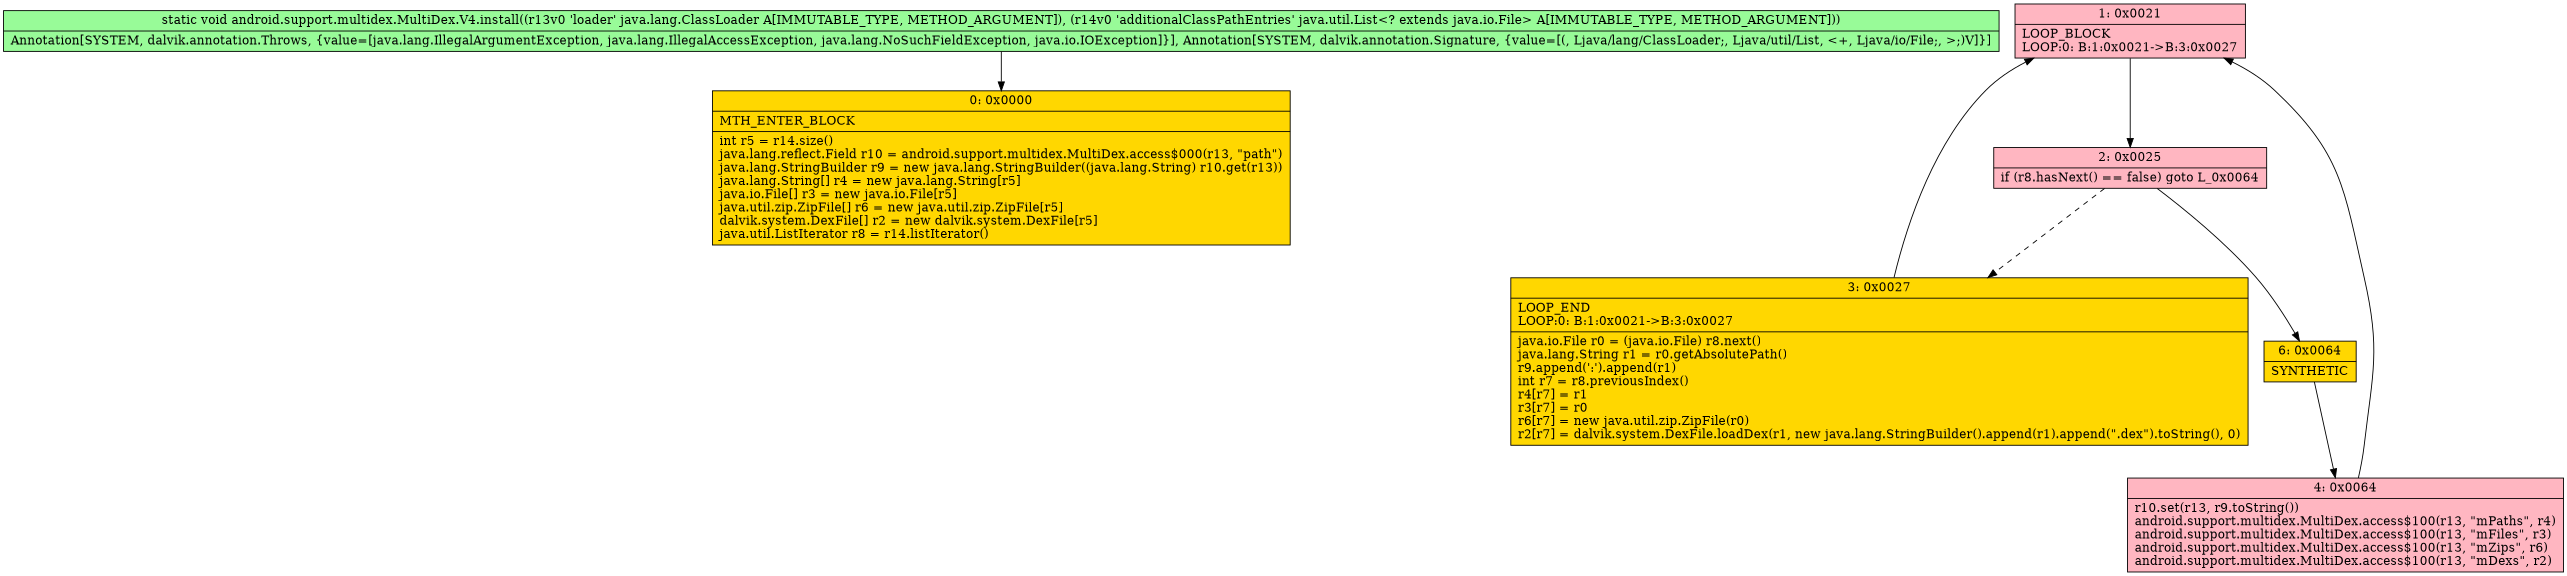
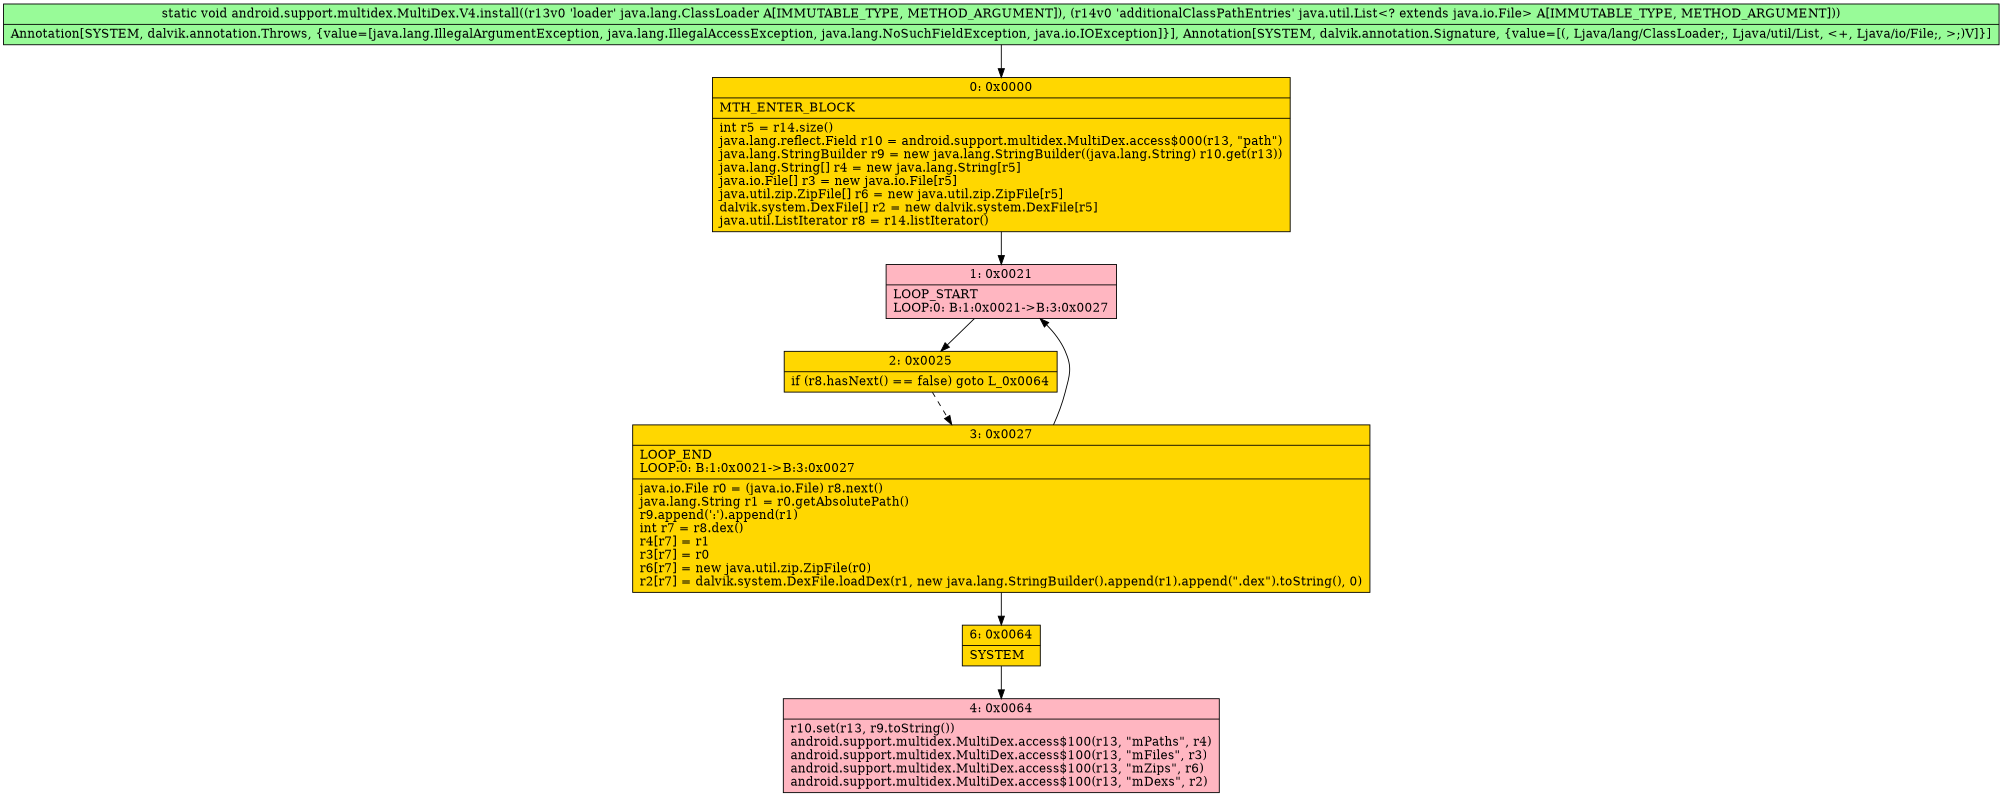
(2066, 34) -> (936, 295)
(2130, 168) -> (921, 372)
(2358, 248) -> (1001, 244)
(2234, 254) -> (1001, 604)
(2310, 371) -> (997, 655)
(1603, 381) -> (692, 529)
